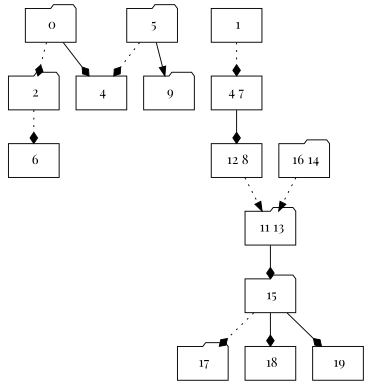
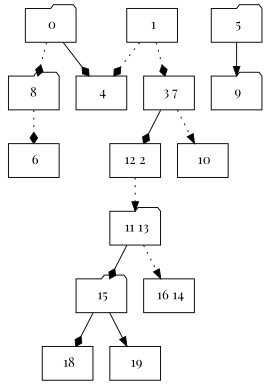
(130, 55) -> (130, 55)
(34, 93) -> (34, 93)
(237, 93) -> (169, 93)
none -> (203, 161)
(237, 161) -> (135, 161)
(304, 161) -> (169, 296)
(289, 190) -> (150, 258)
(300, 326) -> (116, 325)
(203, 363) -> none
